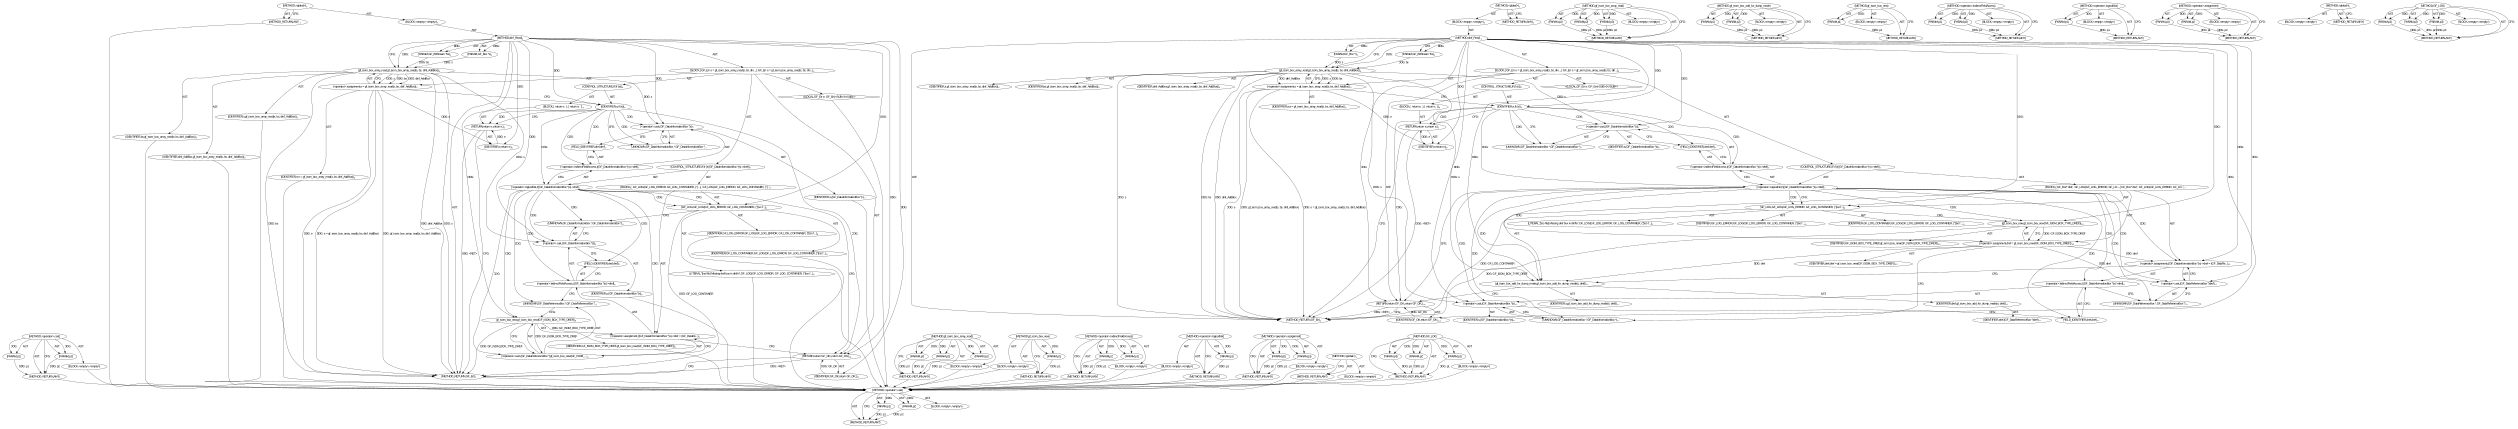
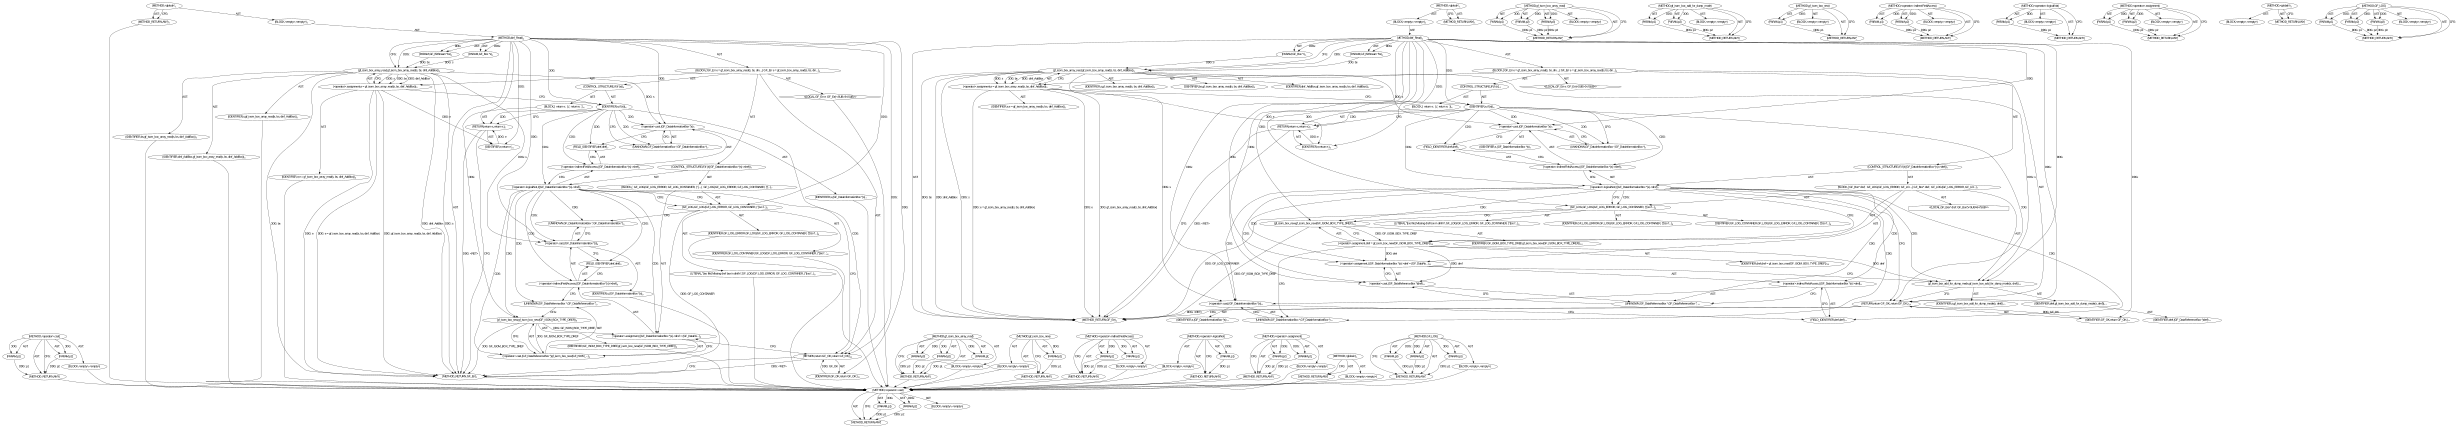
none -> (1959, 208)
